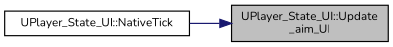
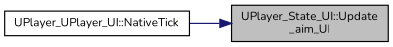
(97, 23) -> (97, 23)
